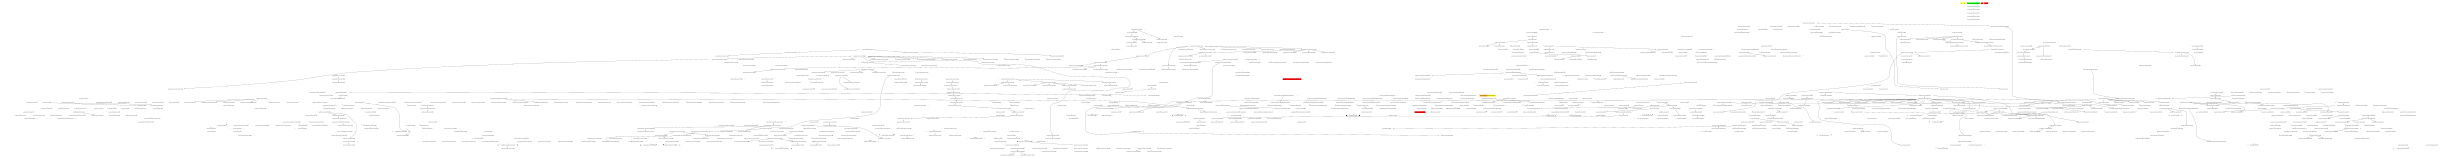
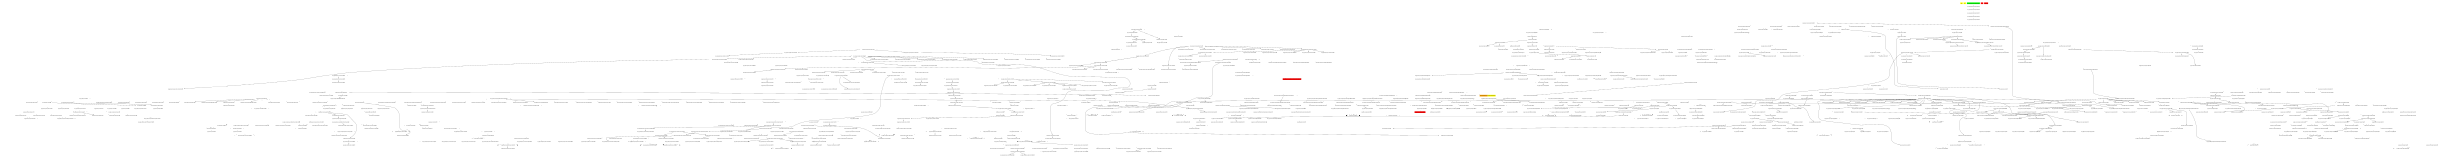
none -> (1957, 30)
